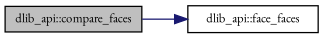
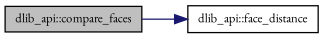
(253, 19) -> (253, 19)
